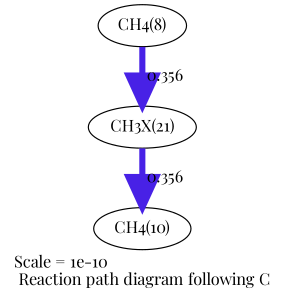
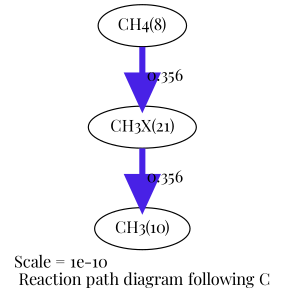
(142, 229) -> (142, 229)
